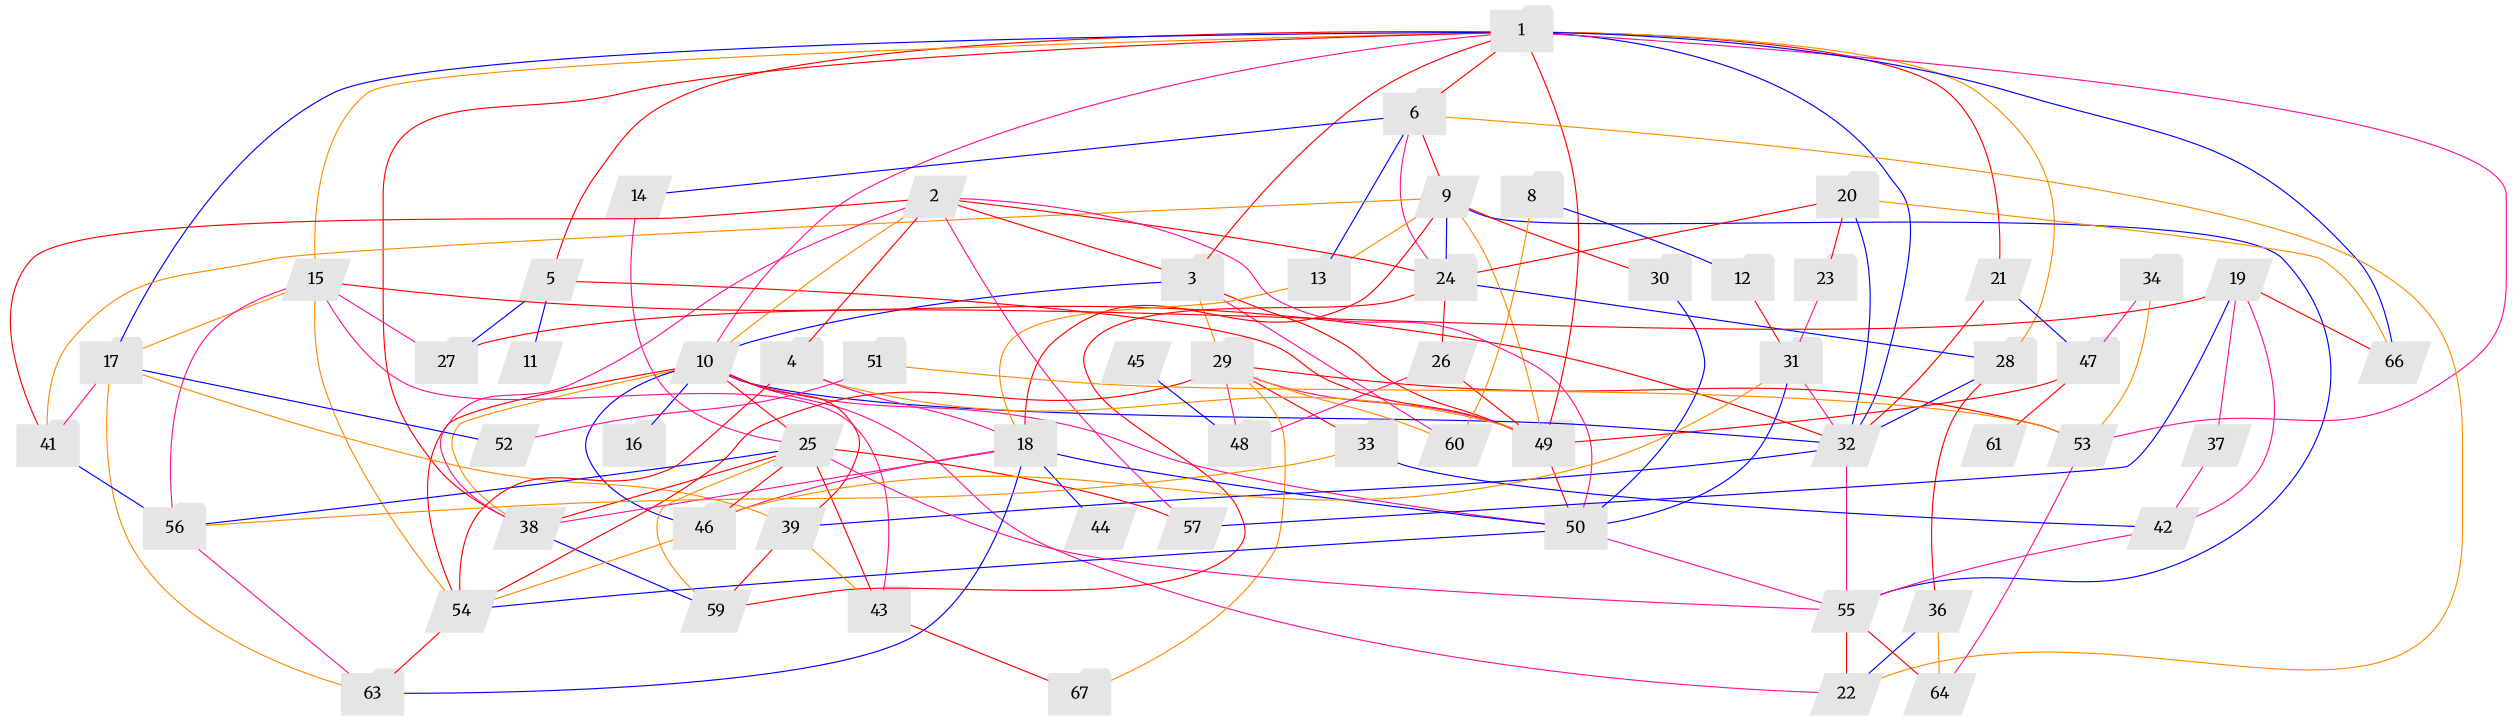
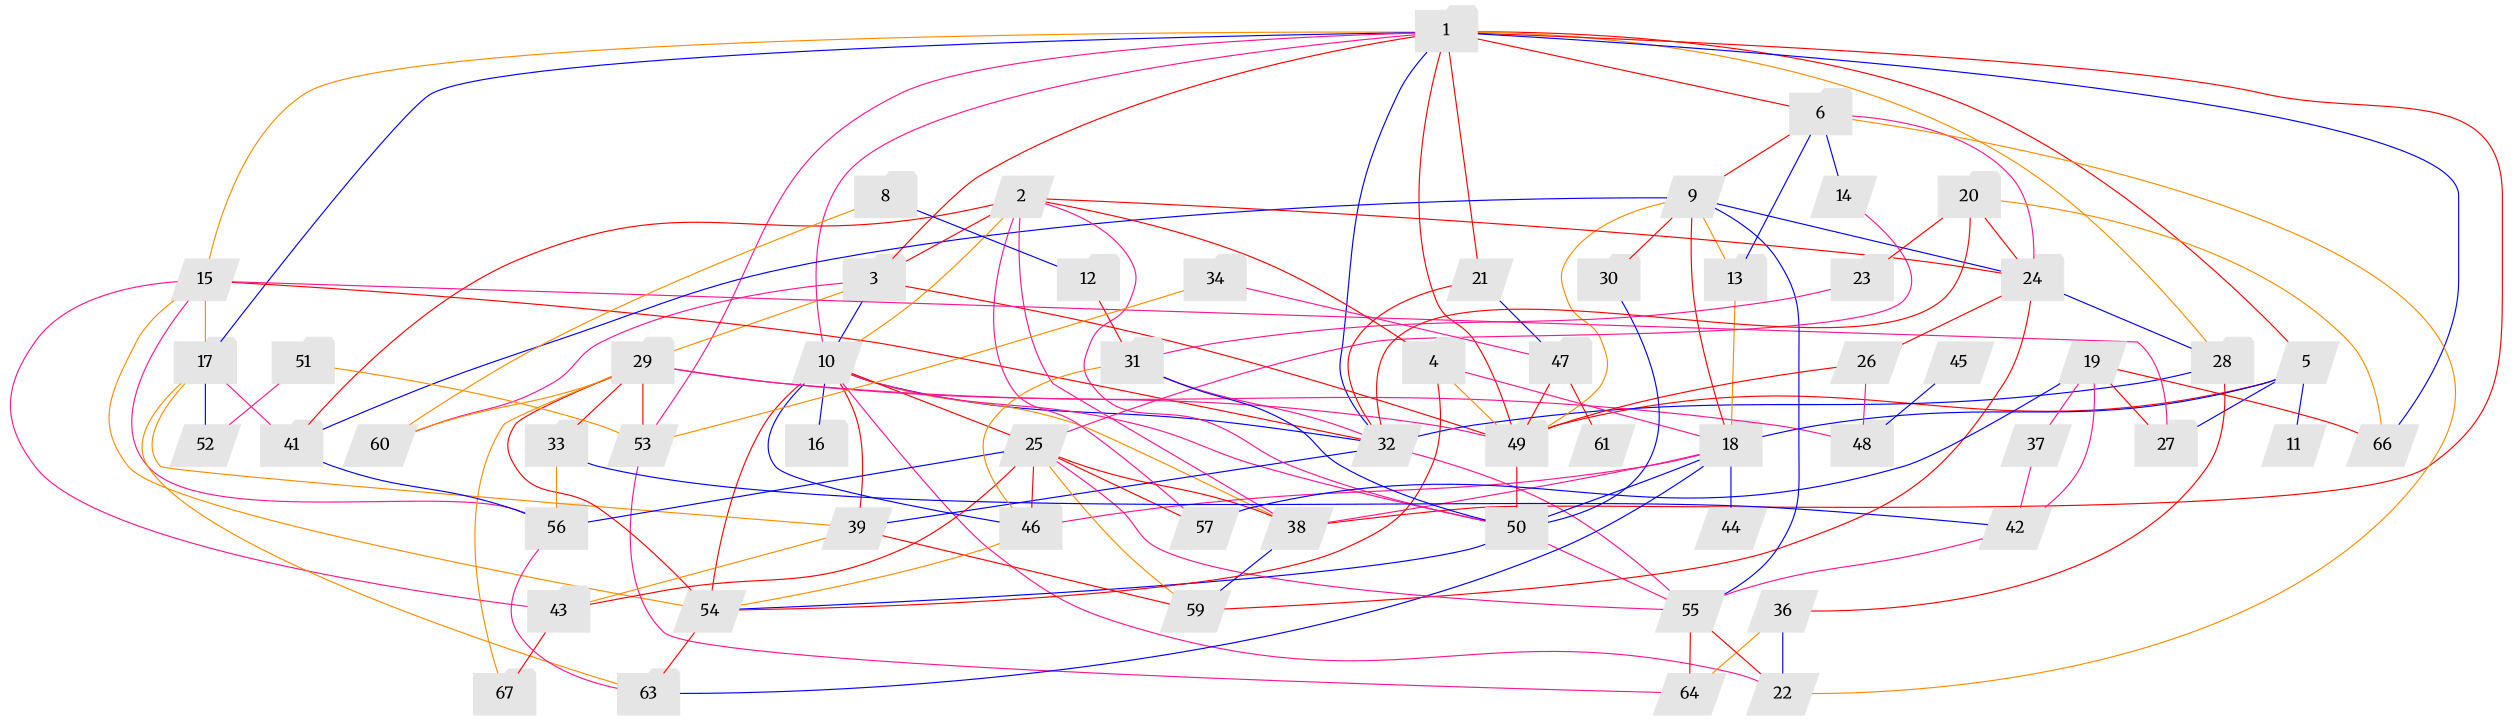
(690, 233) -> (1049, 229)
(1870, 316) -> (1686, 320)
none -> (1942, 413)
